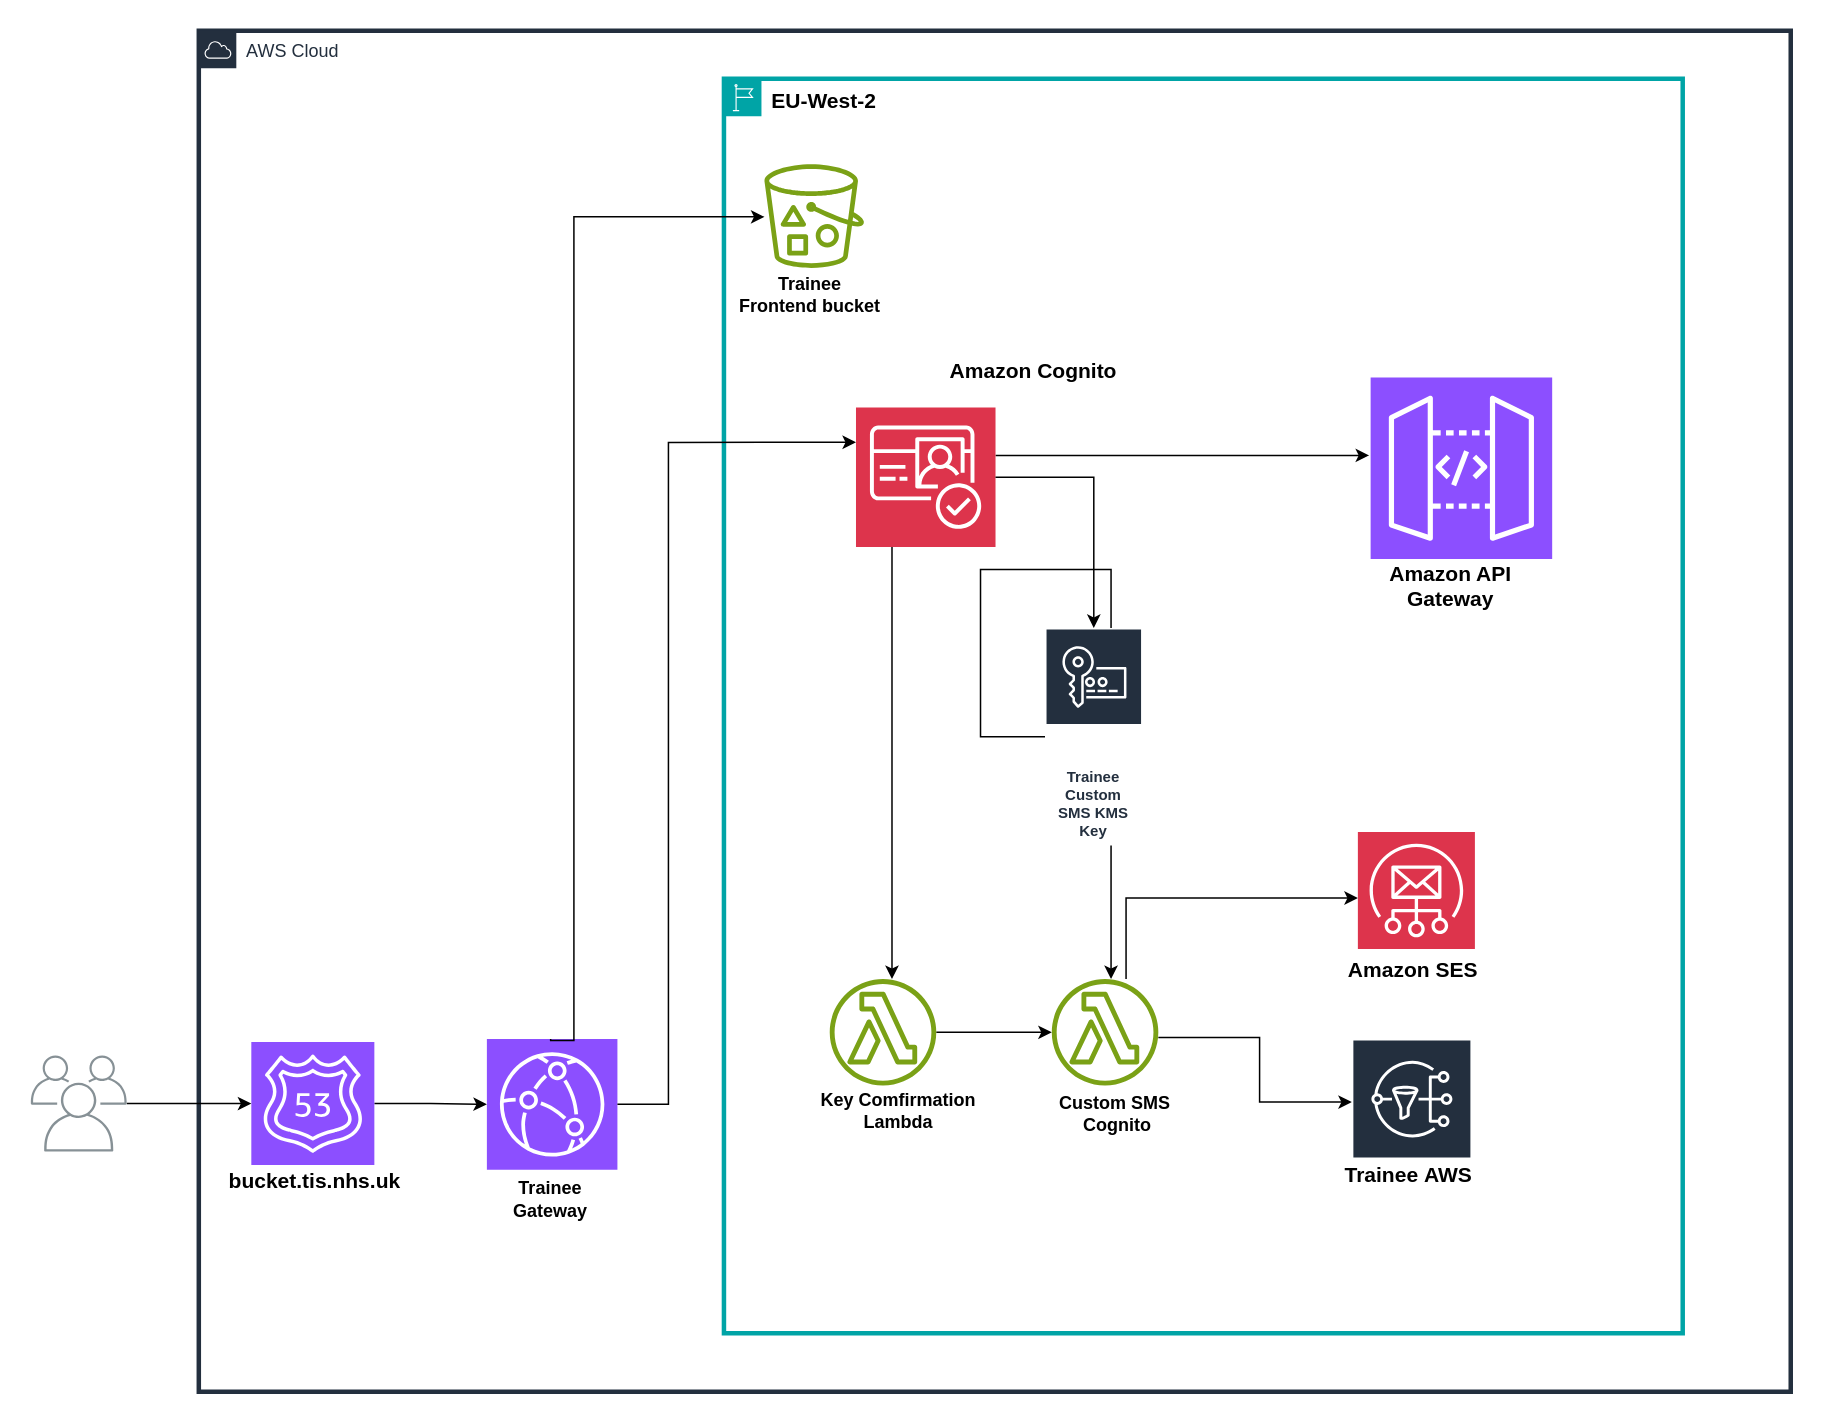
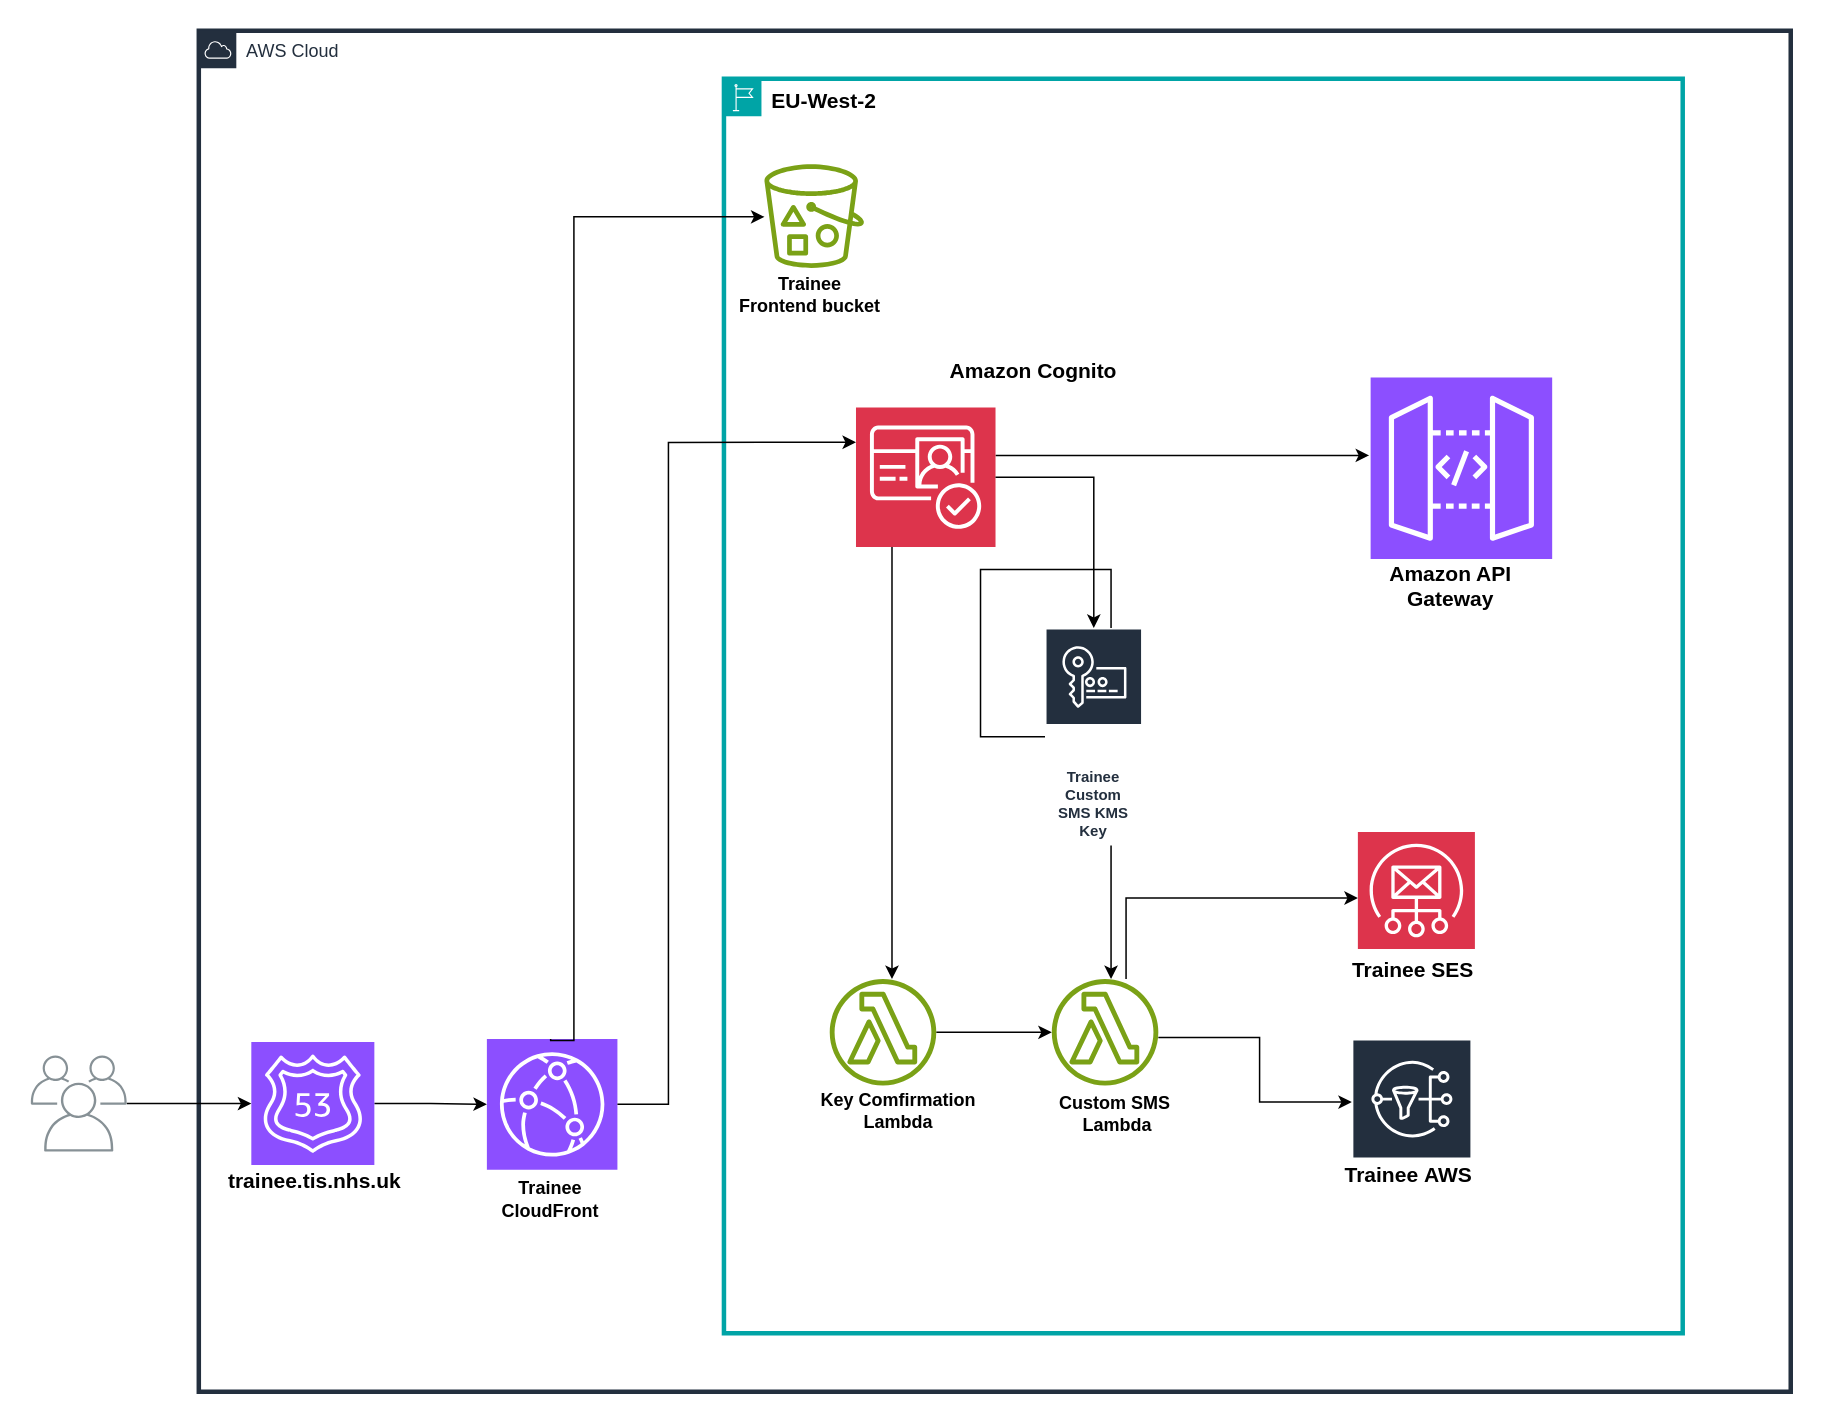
(1413, 970) -> (1413, 970)
(1118, 1114) -> (1118, 1114)
(315, 1181) -> (315, 1181)
(551, 1199) -> (551, 1199)
